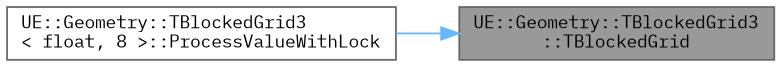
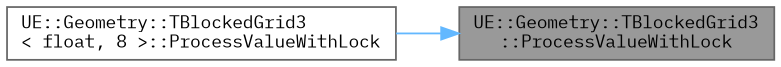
(617, 33) -> (617, 33)
